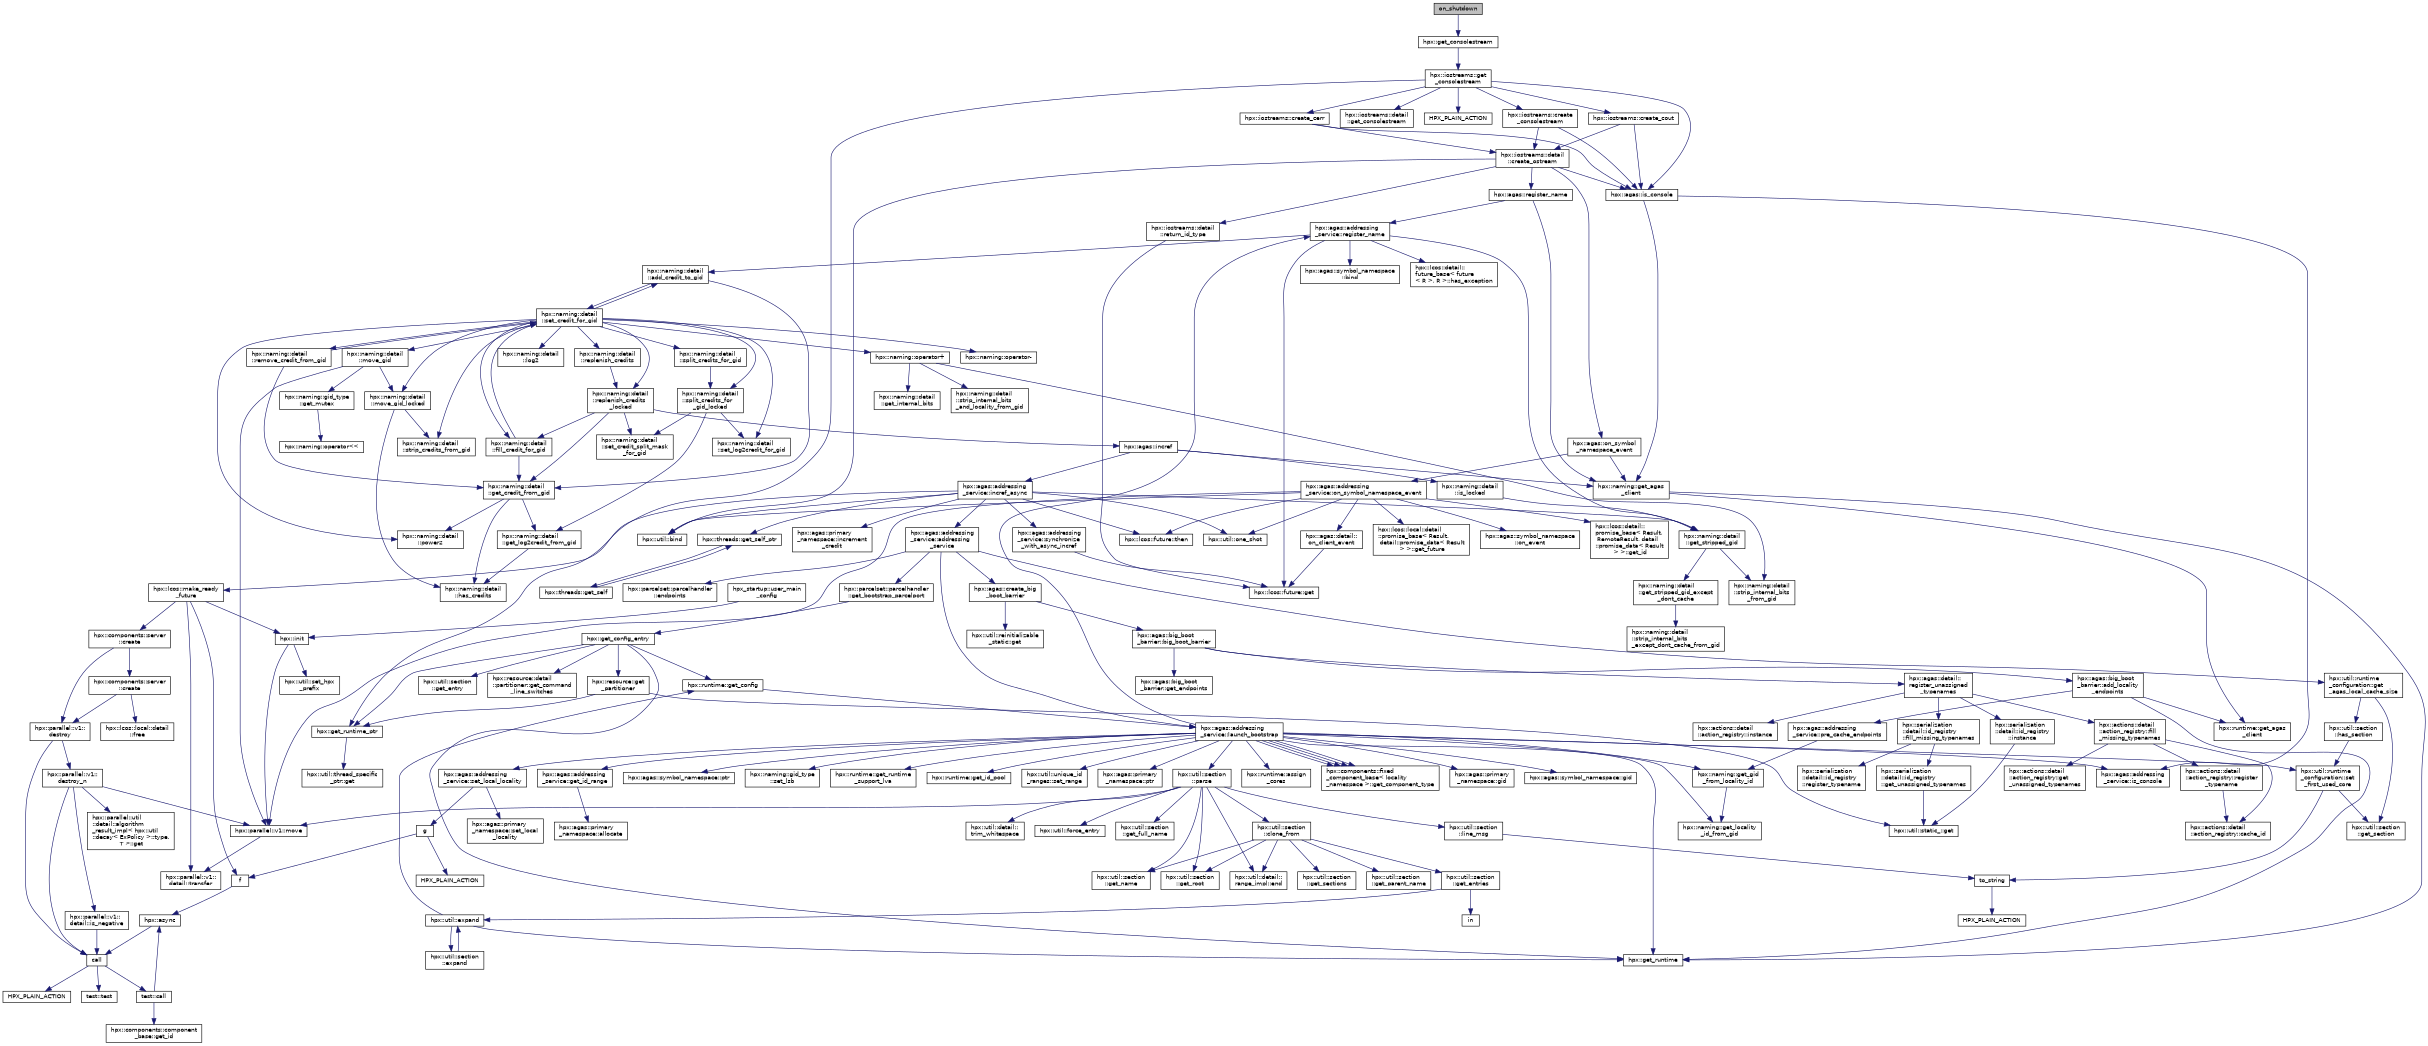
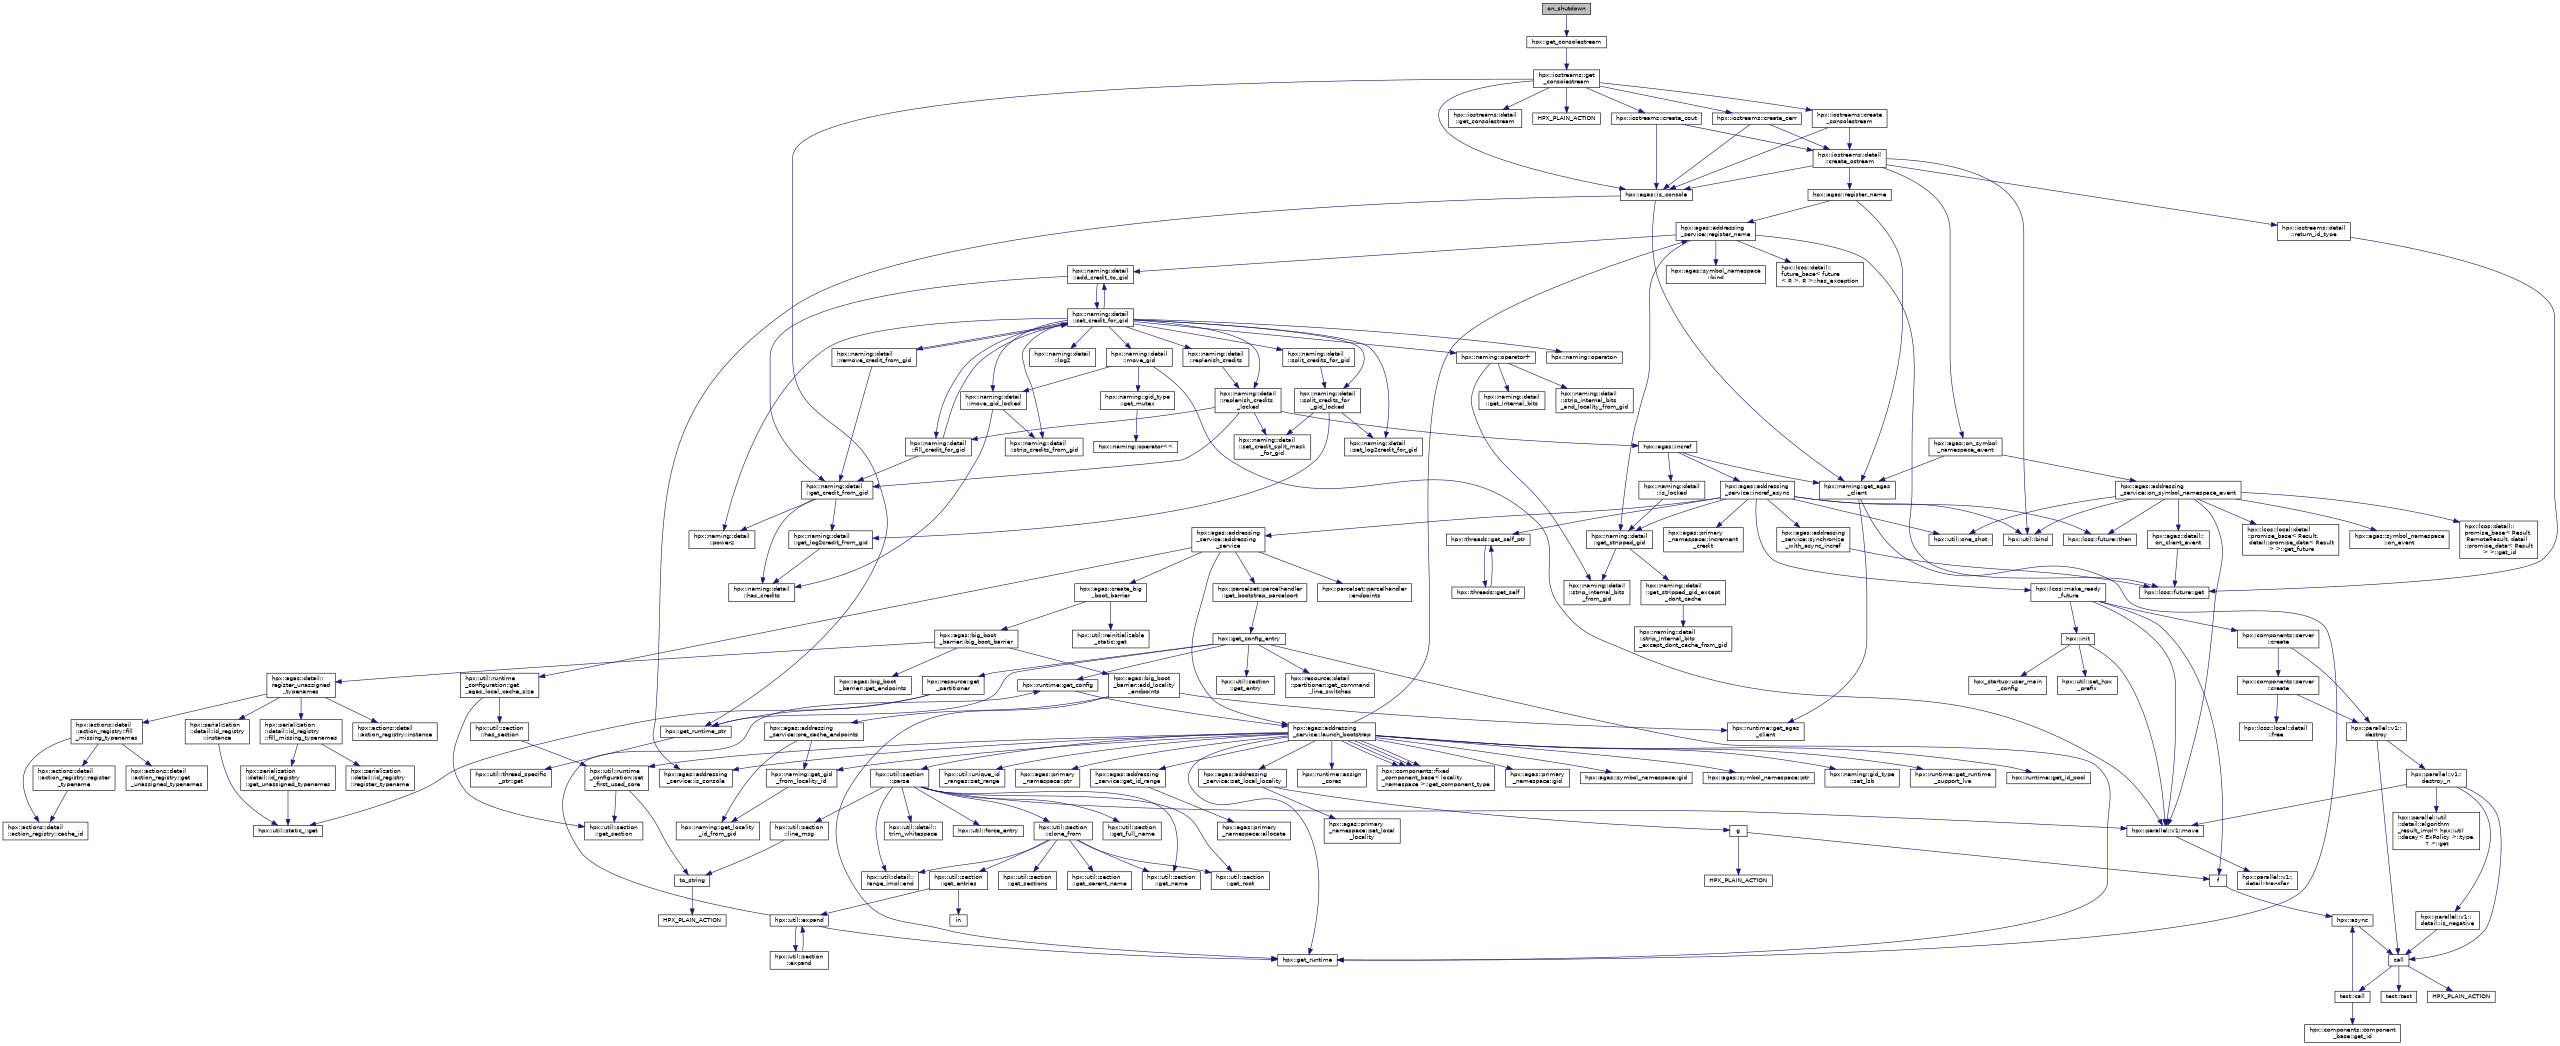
(527, 624) -> (2048, 659)
(191, 734) -> (2175, 690)
(1508, 746) -> (755, 773)
